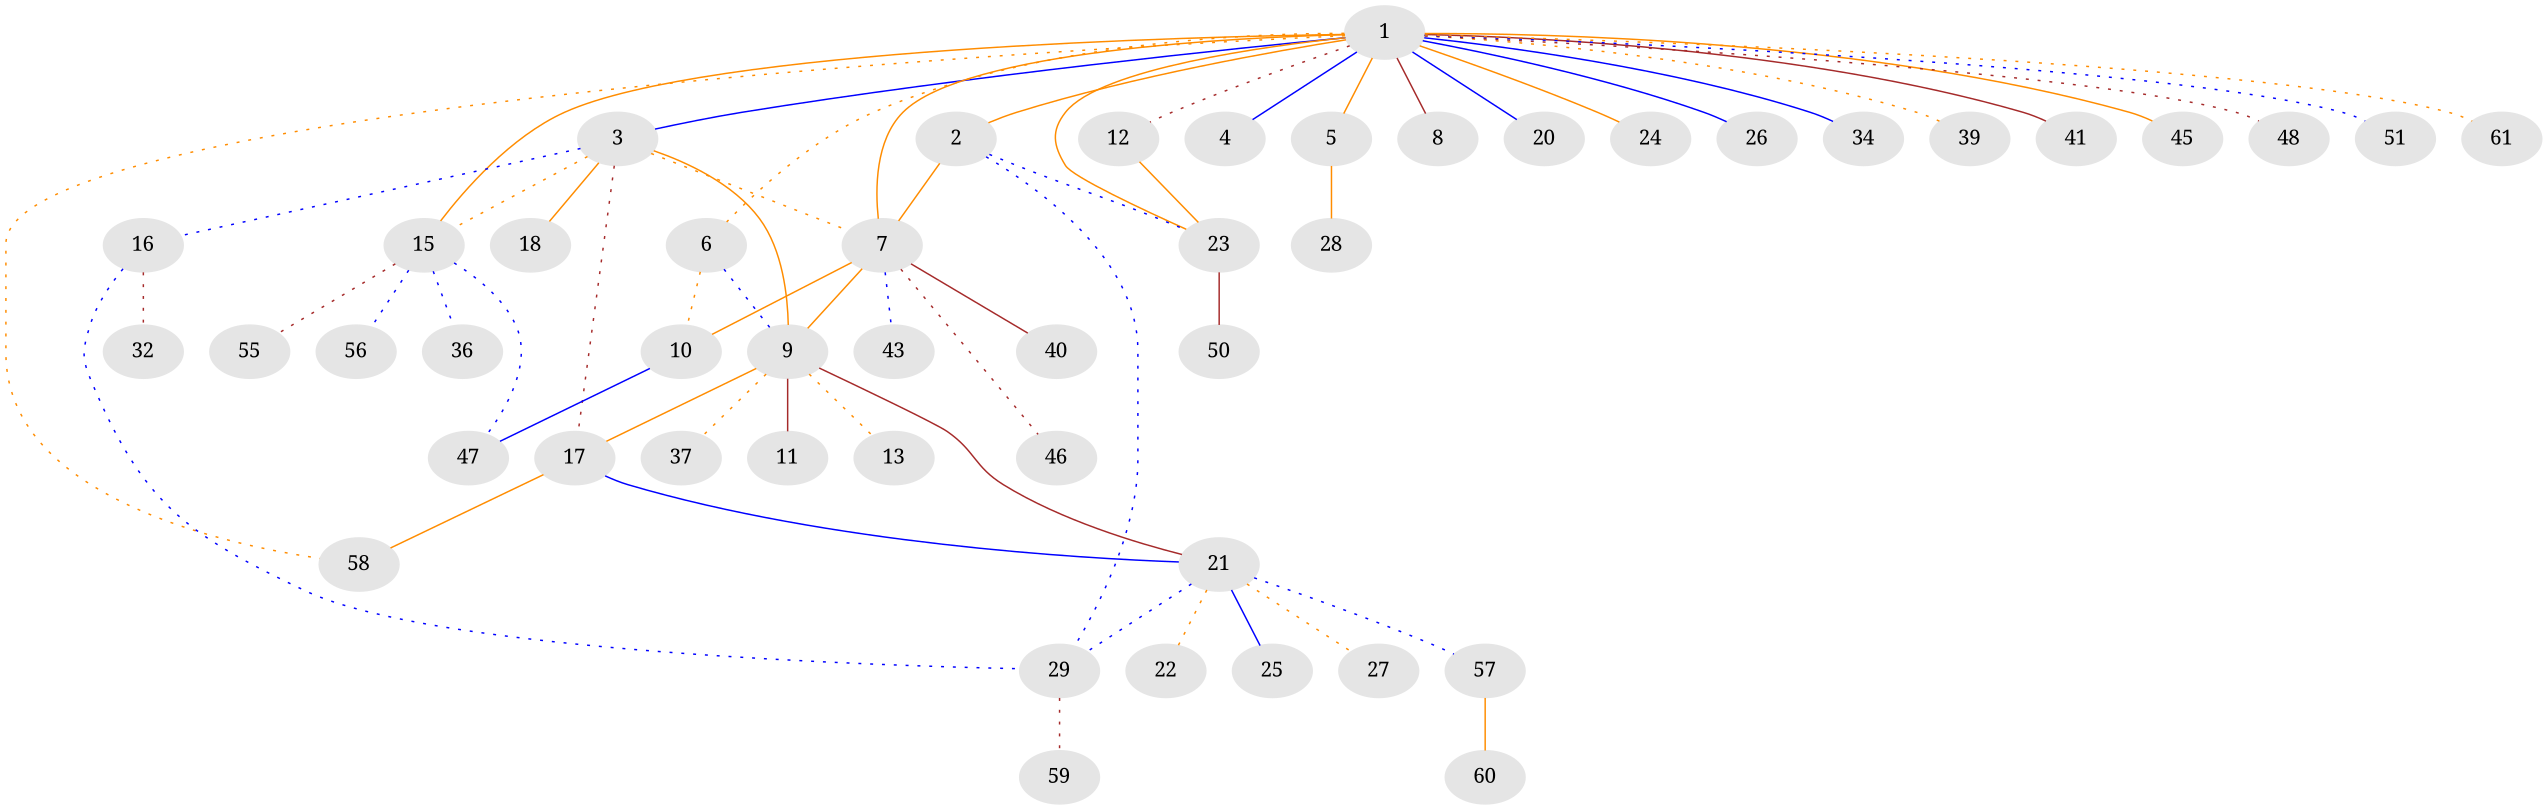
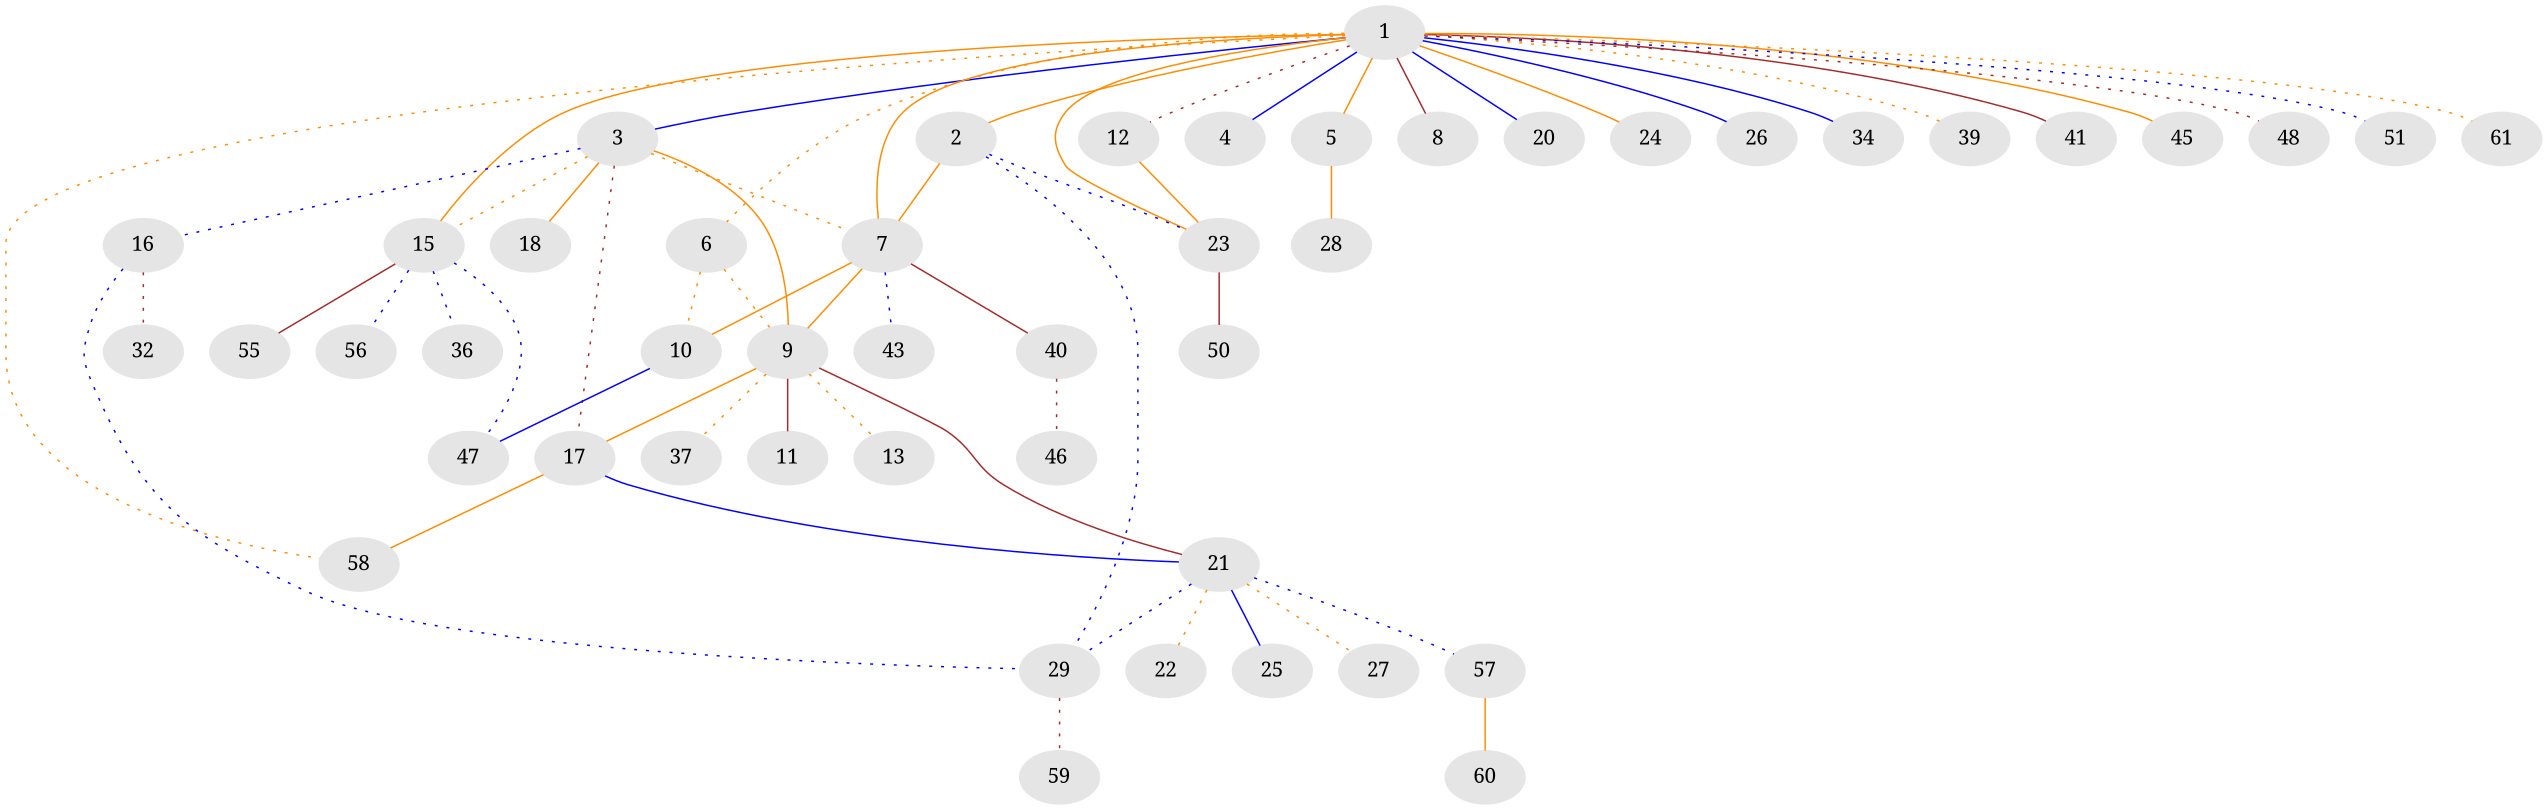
(337, 299) -> (337, 299)
(747, 299) -> (747, 299)
(969, 352) -> (1057, 405)
